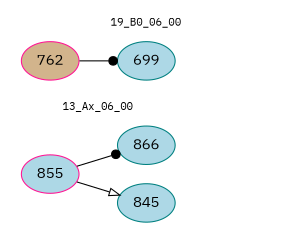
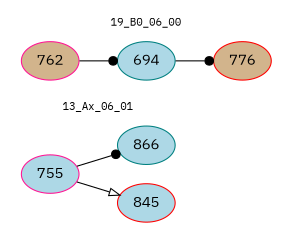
(146, 61) -> (146, 61)
none -> (242, 61)
(98, 107) -> (98, 107)
(50, 174) -> (50, 174)
(146, 203) -> (146, 203)
